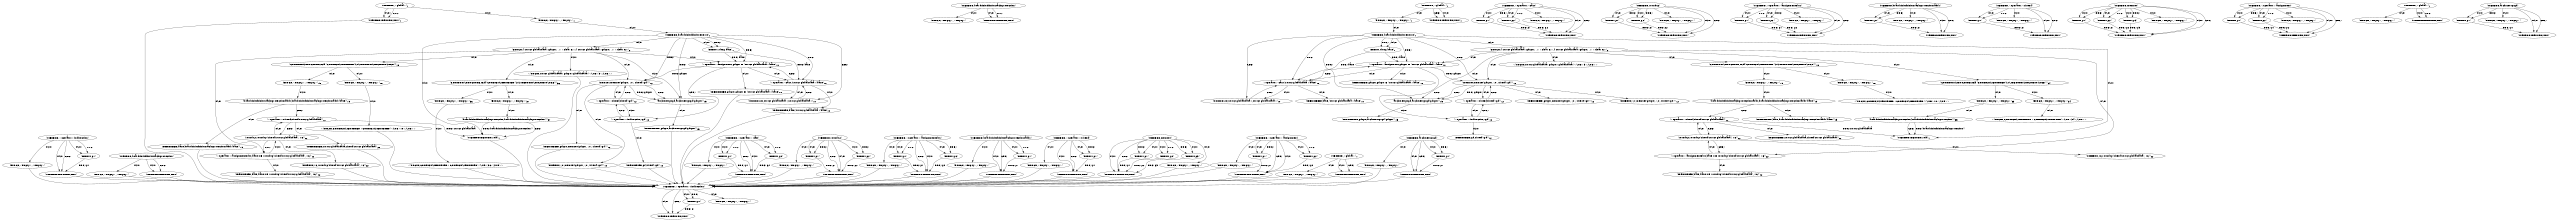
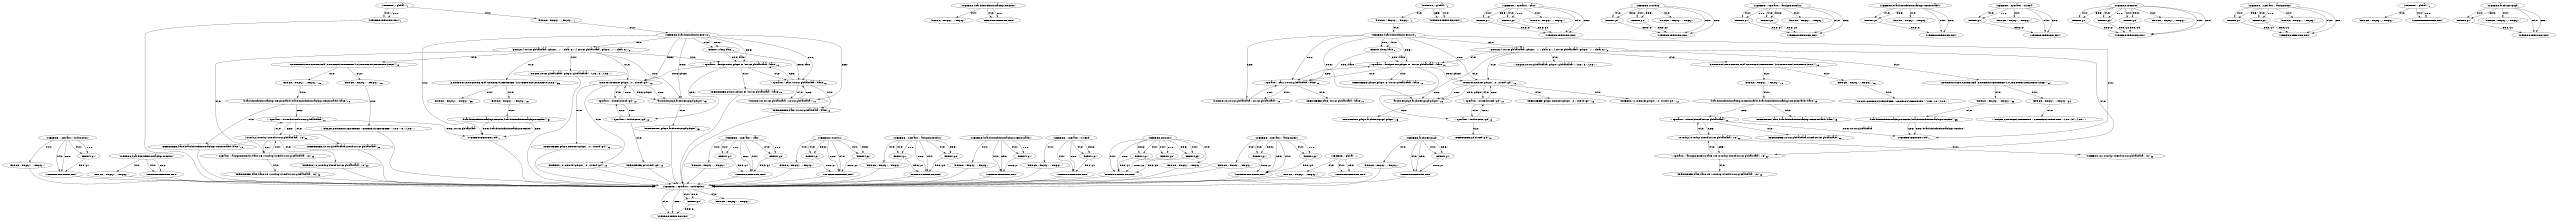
(456, 165) -> none
